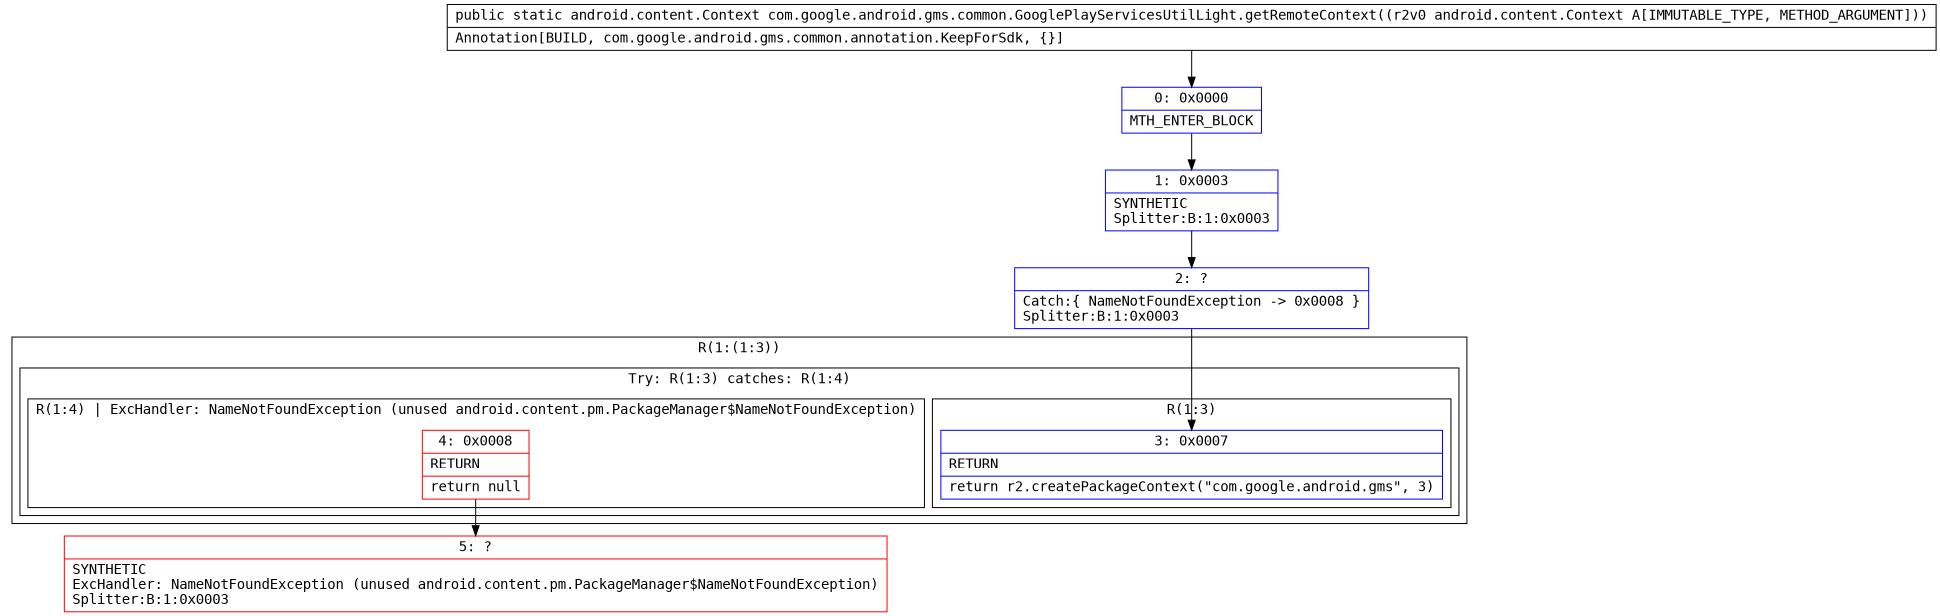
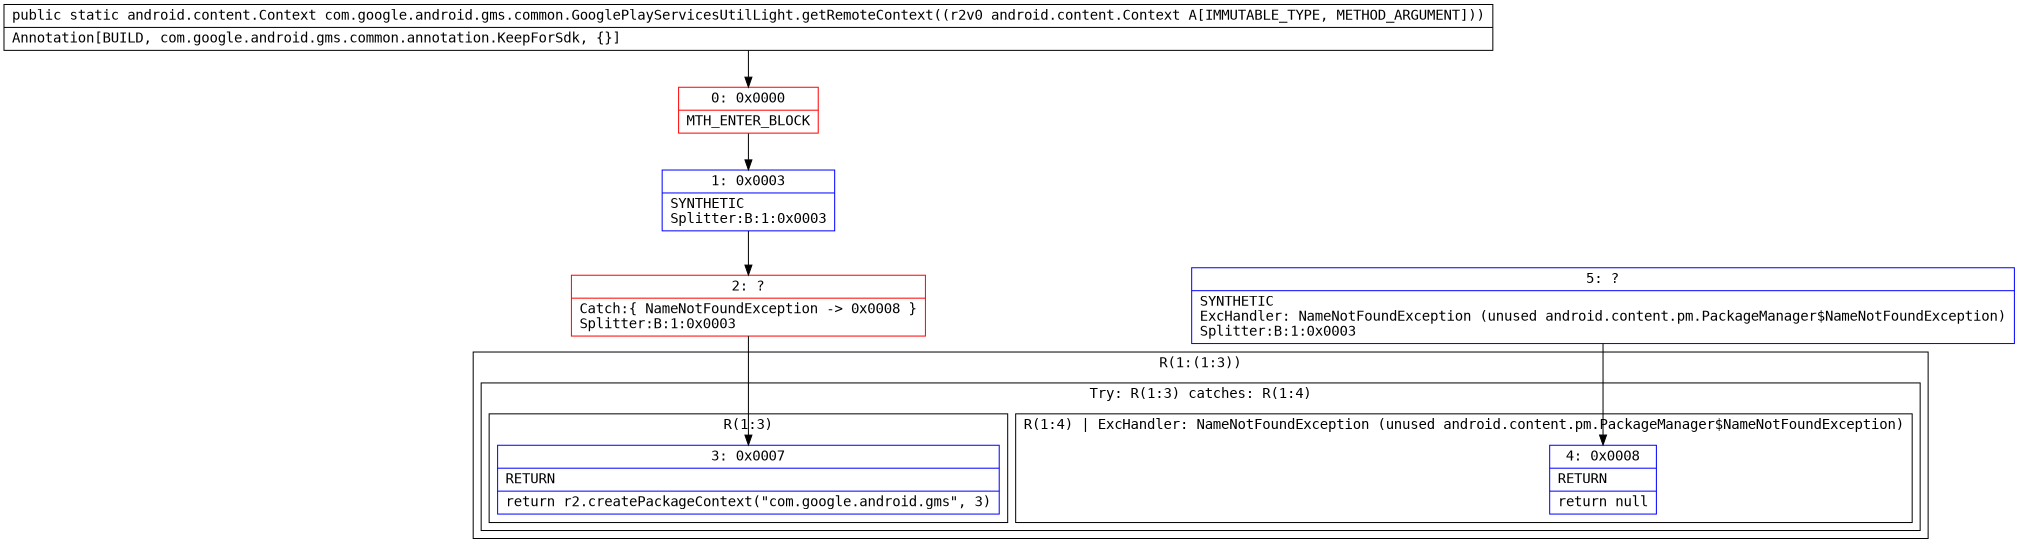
(1192, 110) -> (748, 110)
(1192, 298) -> (748, 306)
(476, 465) -> (1603, 480)
(476, 512) -> (1603, 389)
(476, 574) -> (1603, 306)
